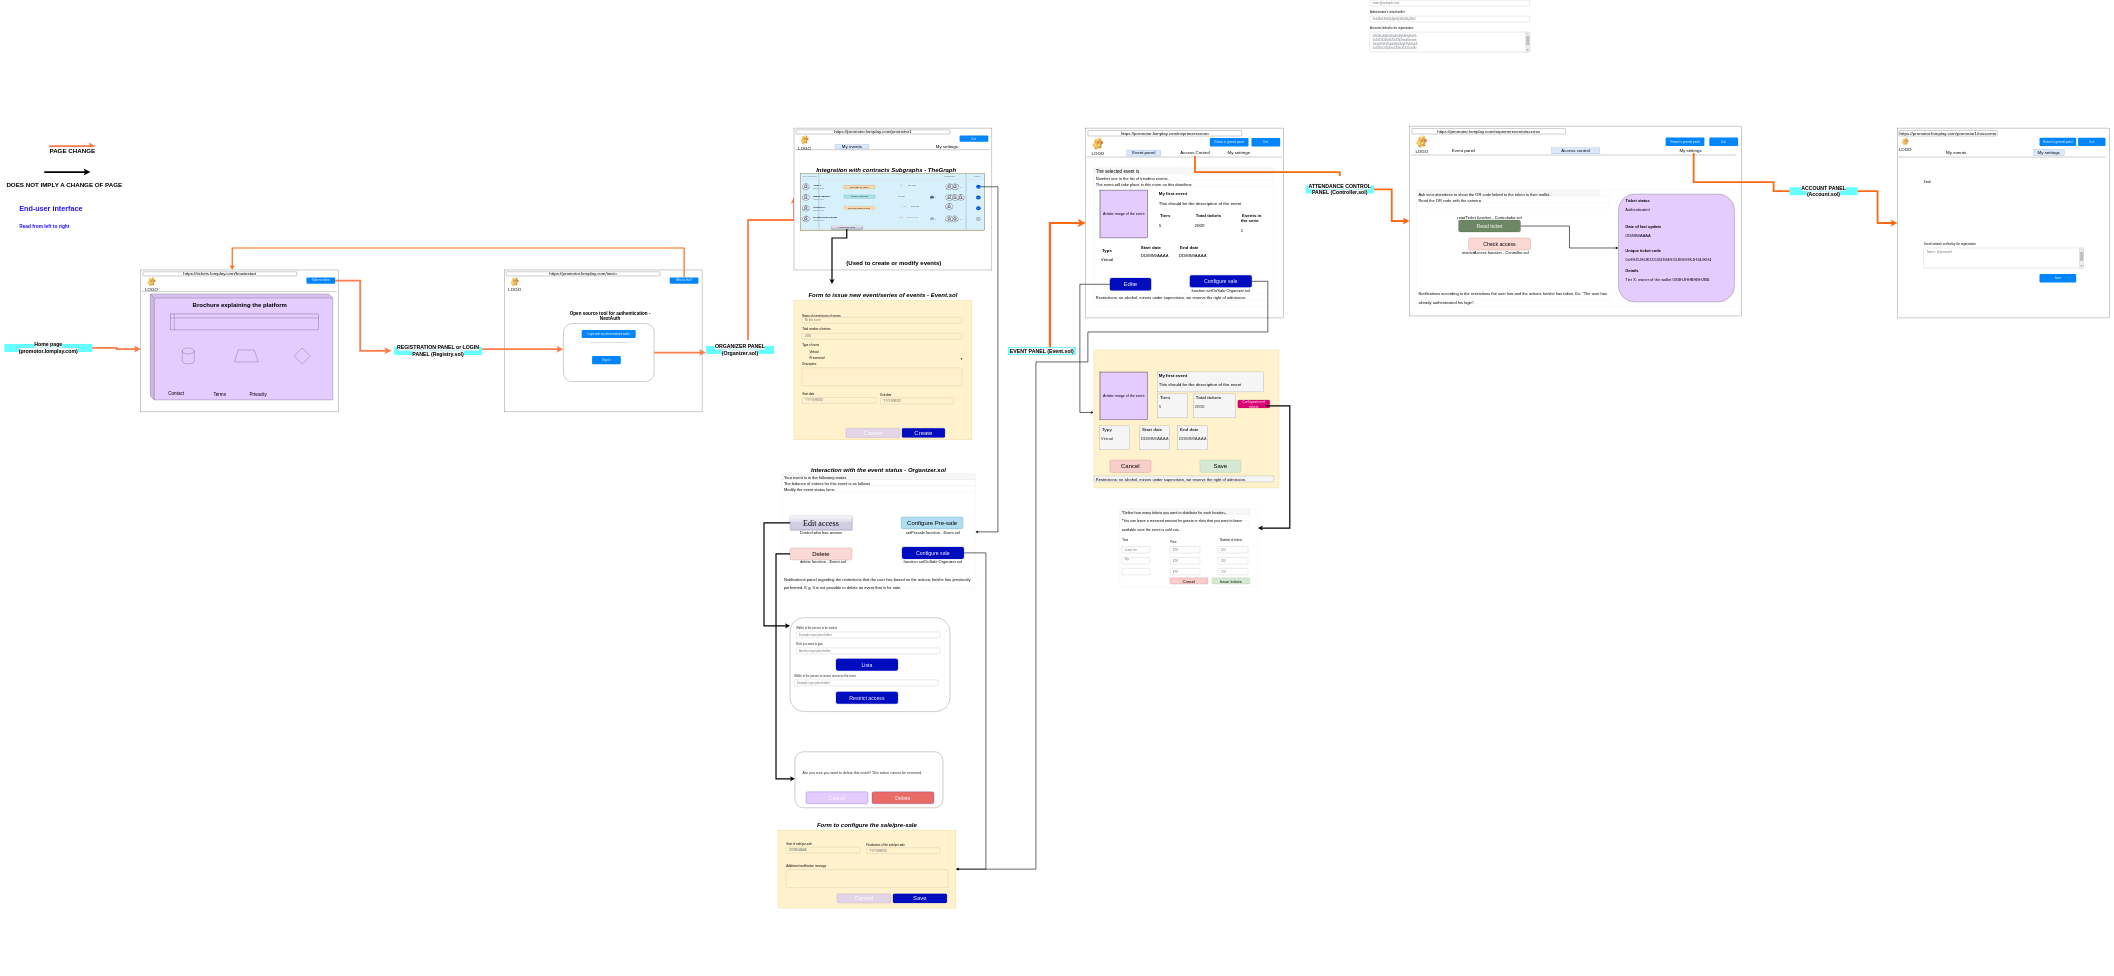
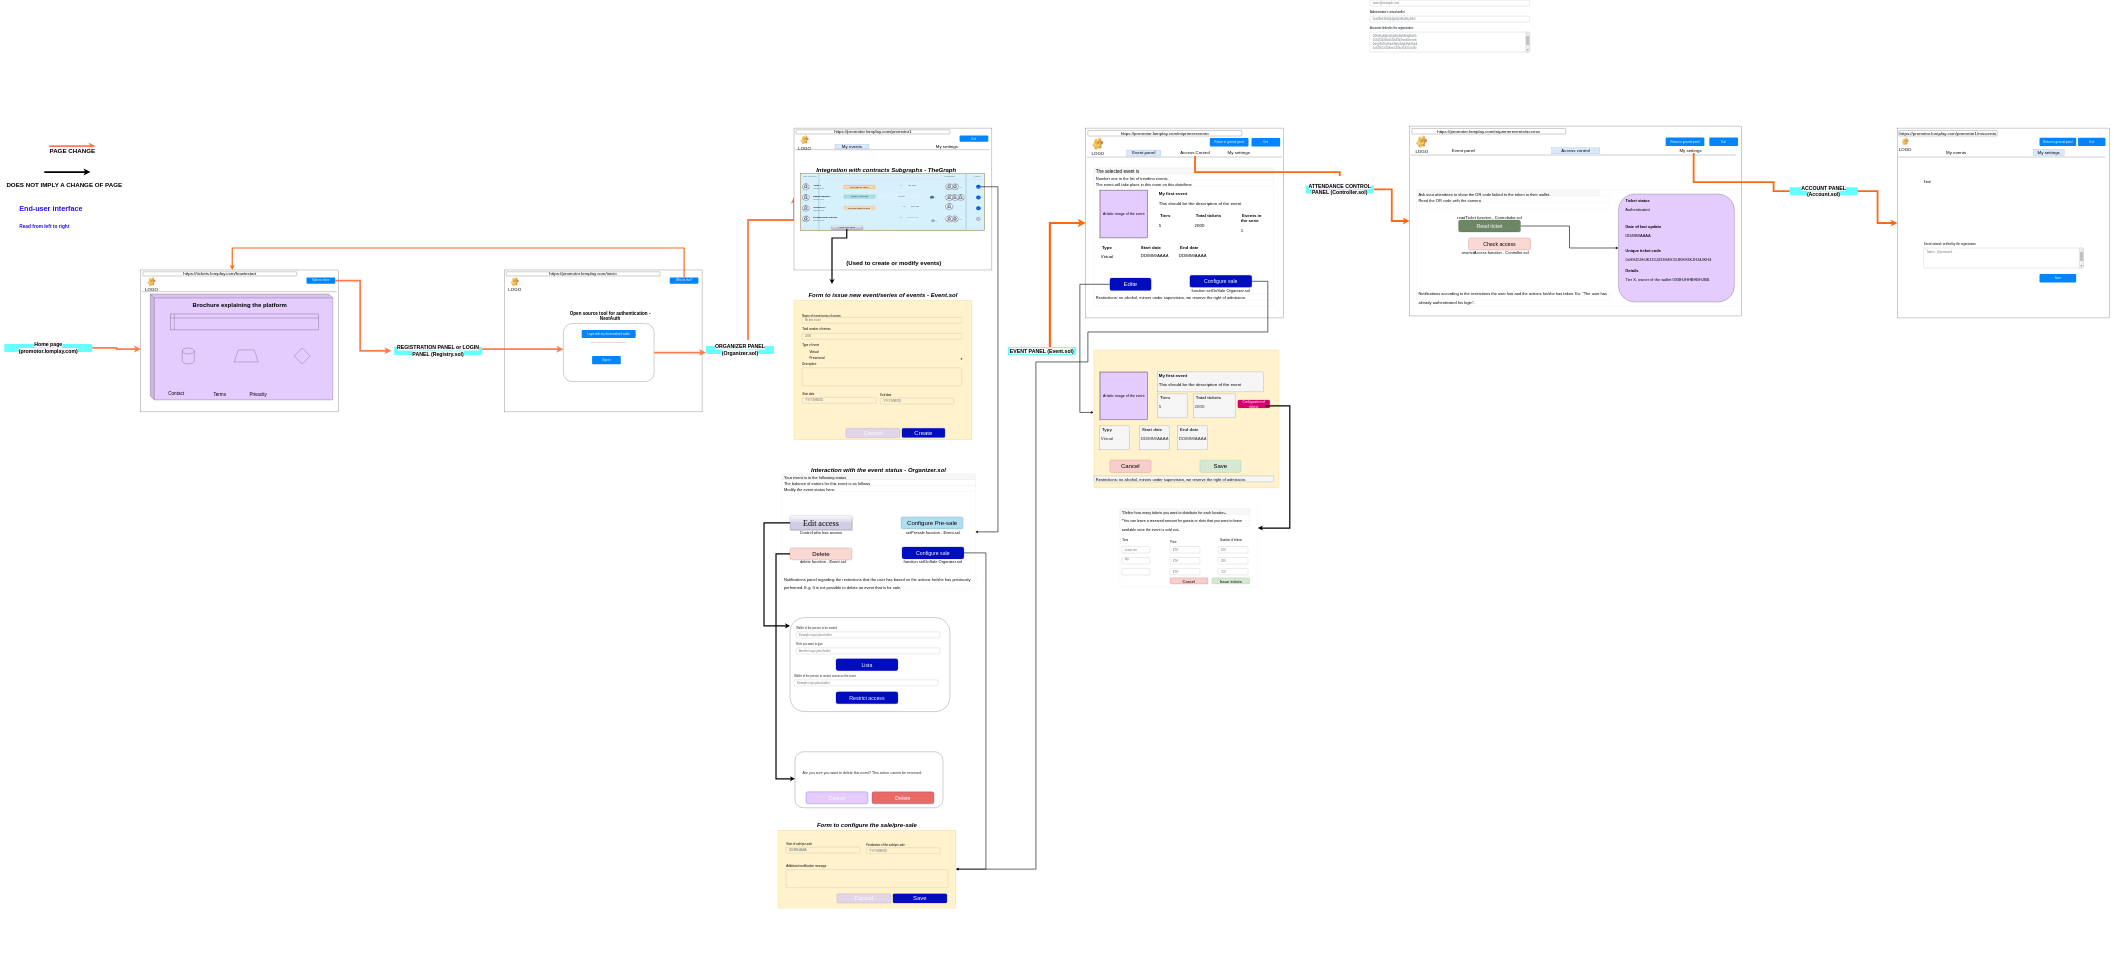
(932, 219) -> (933, 221)
(1115, 259) -> (1115, 256)
